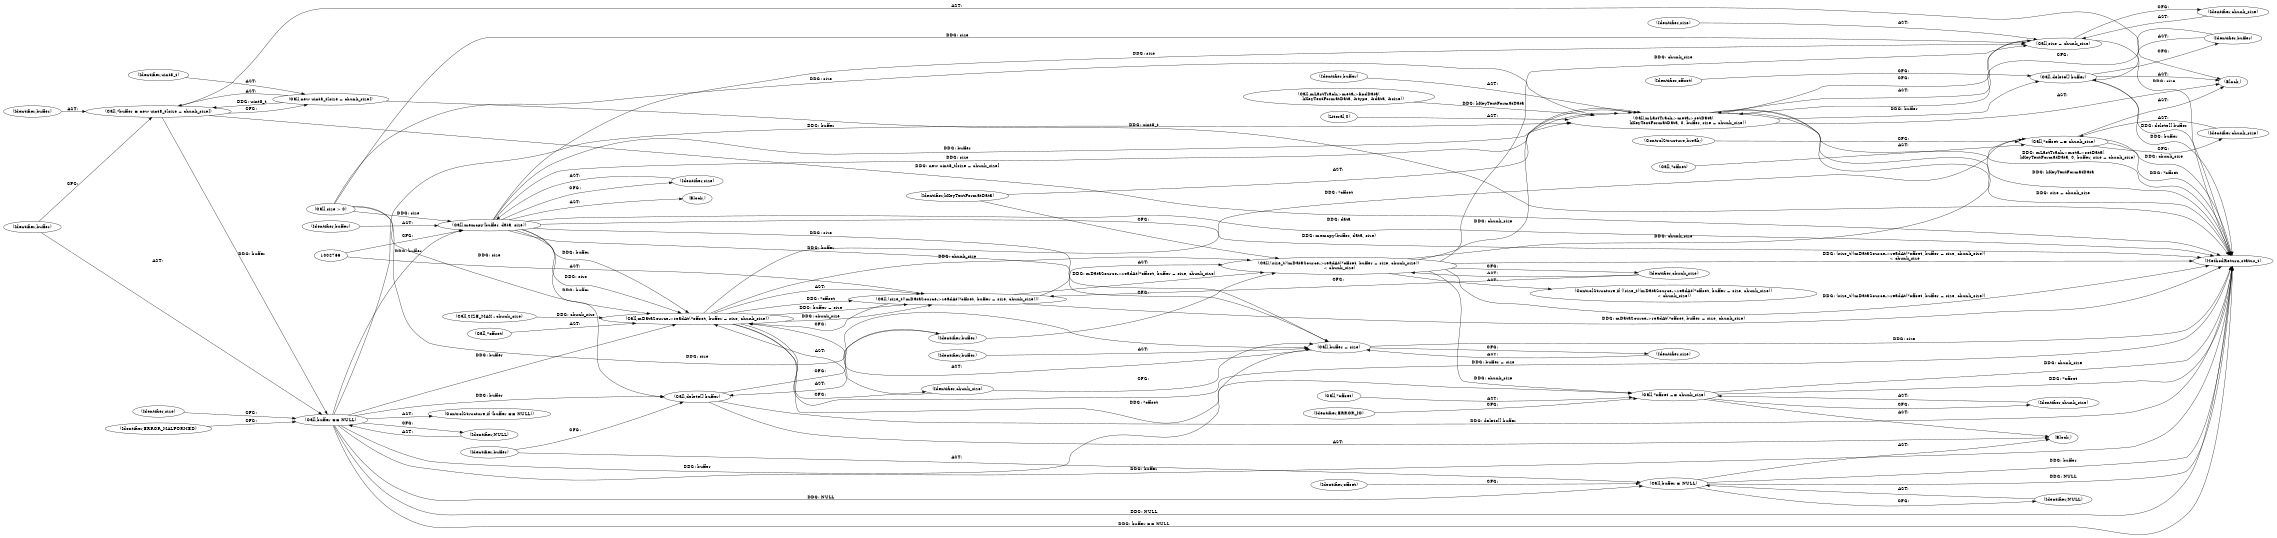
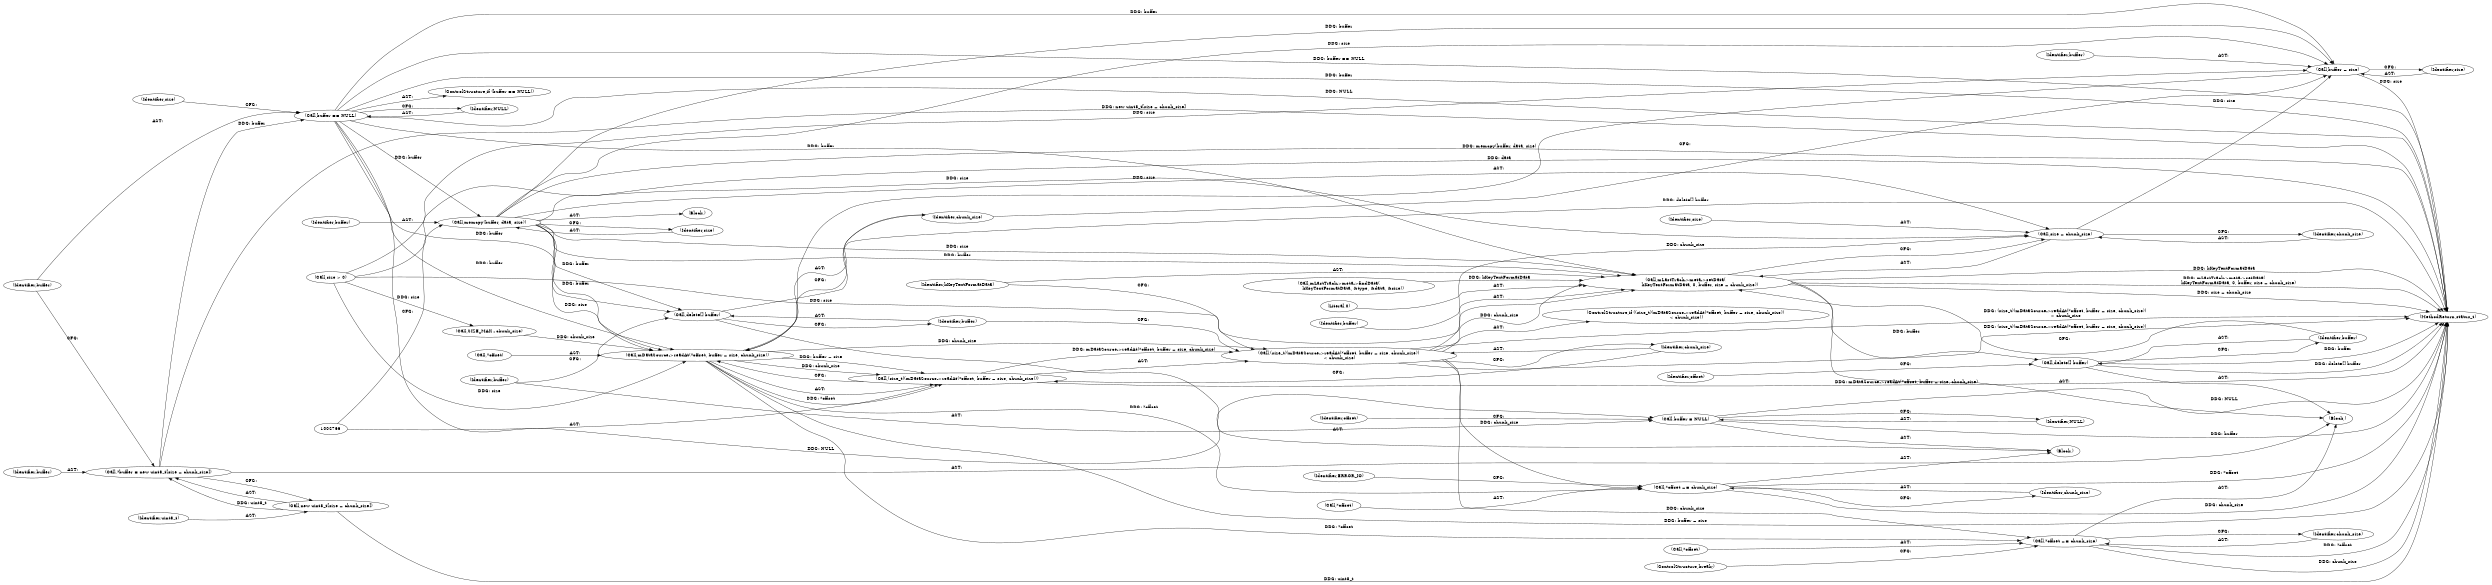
(2192, 115) -> (2200, 163)
(401, 216) -> (407, 304)
(158, 429) -> none
